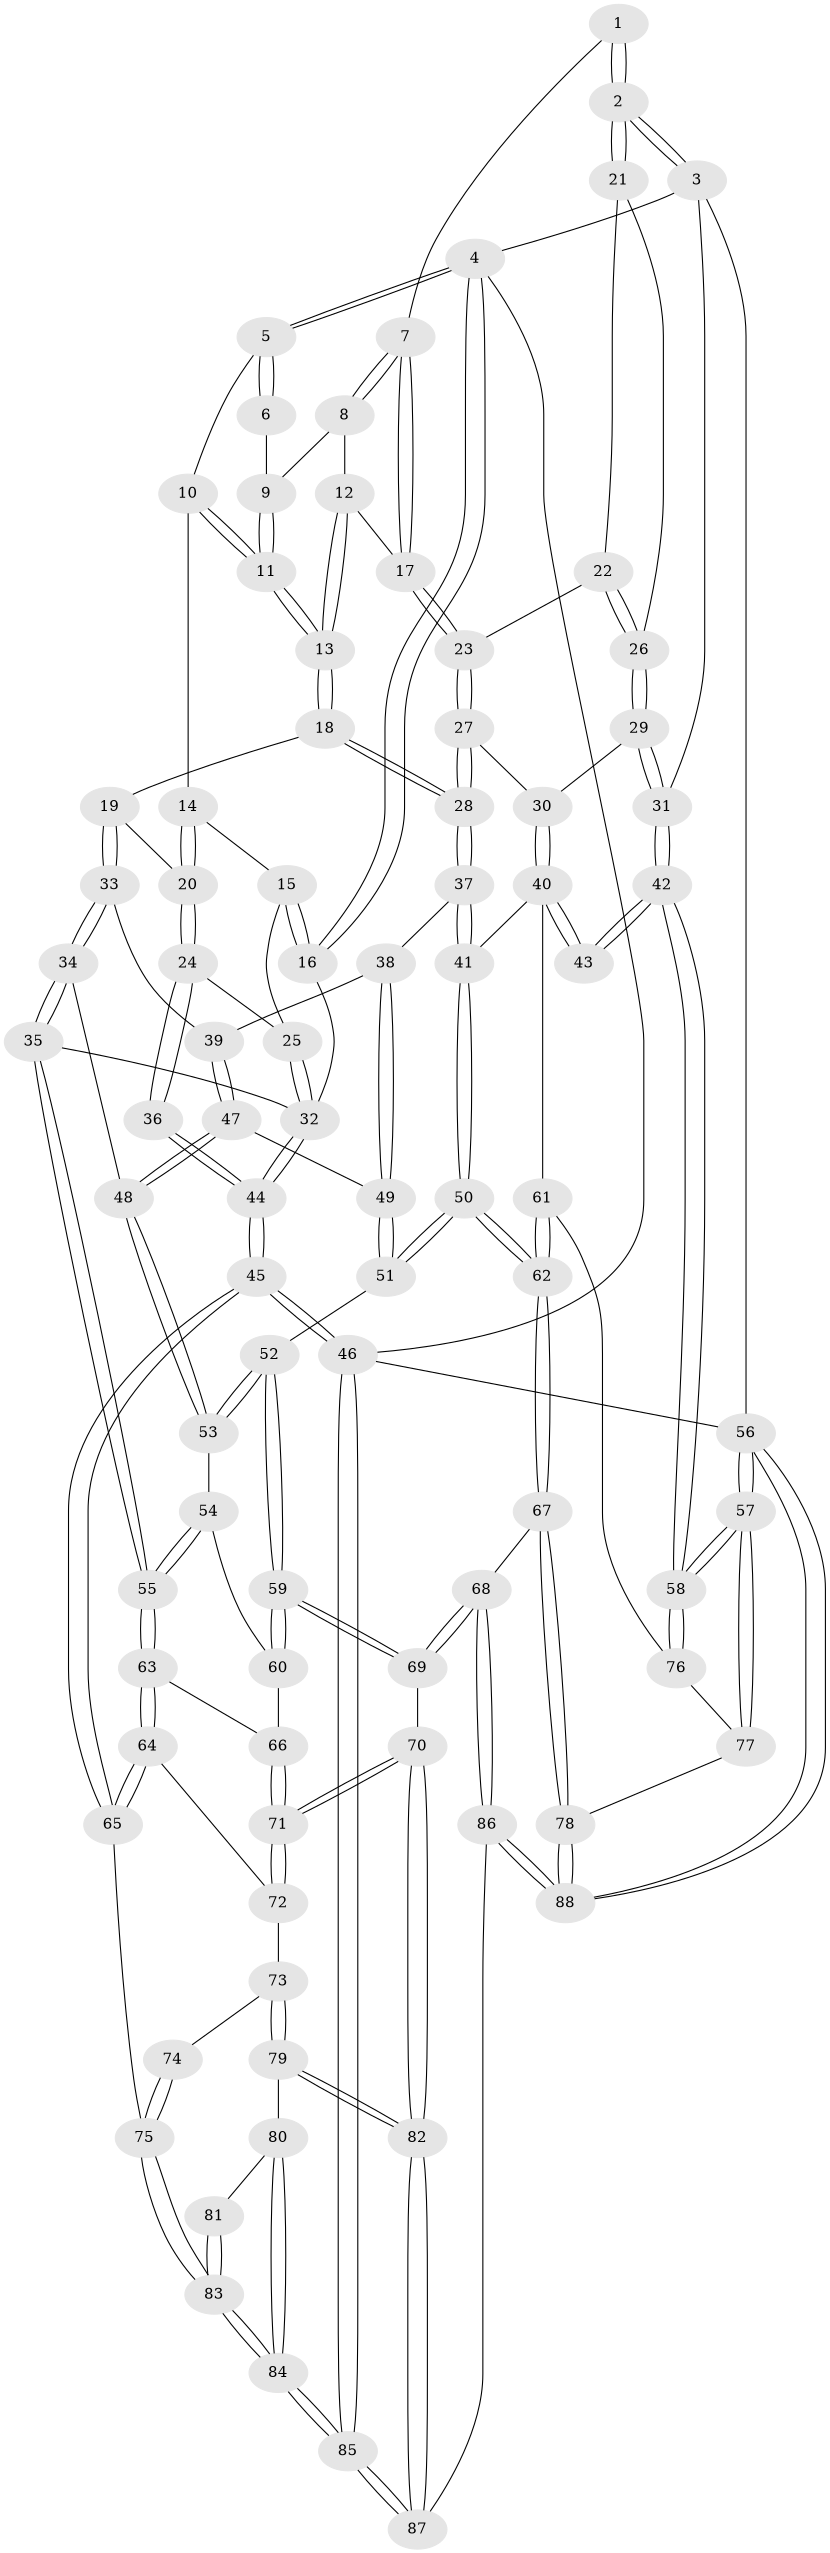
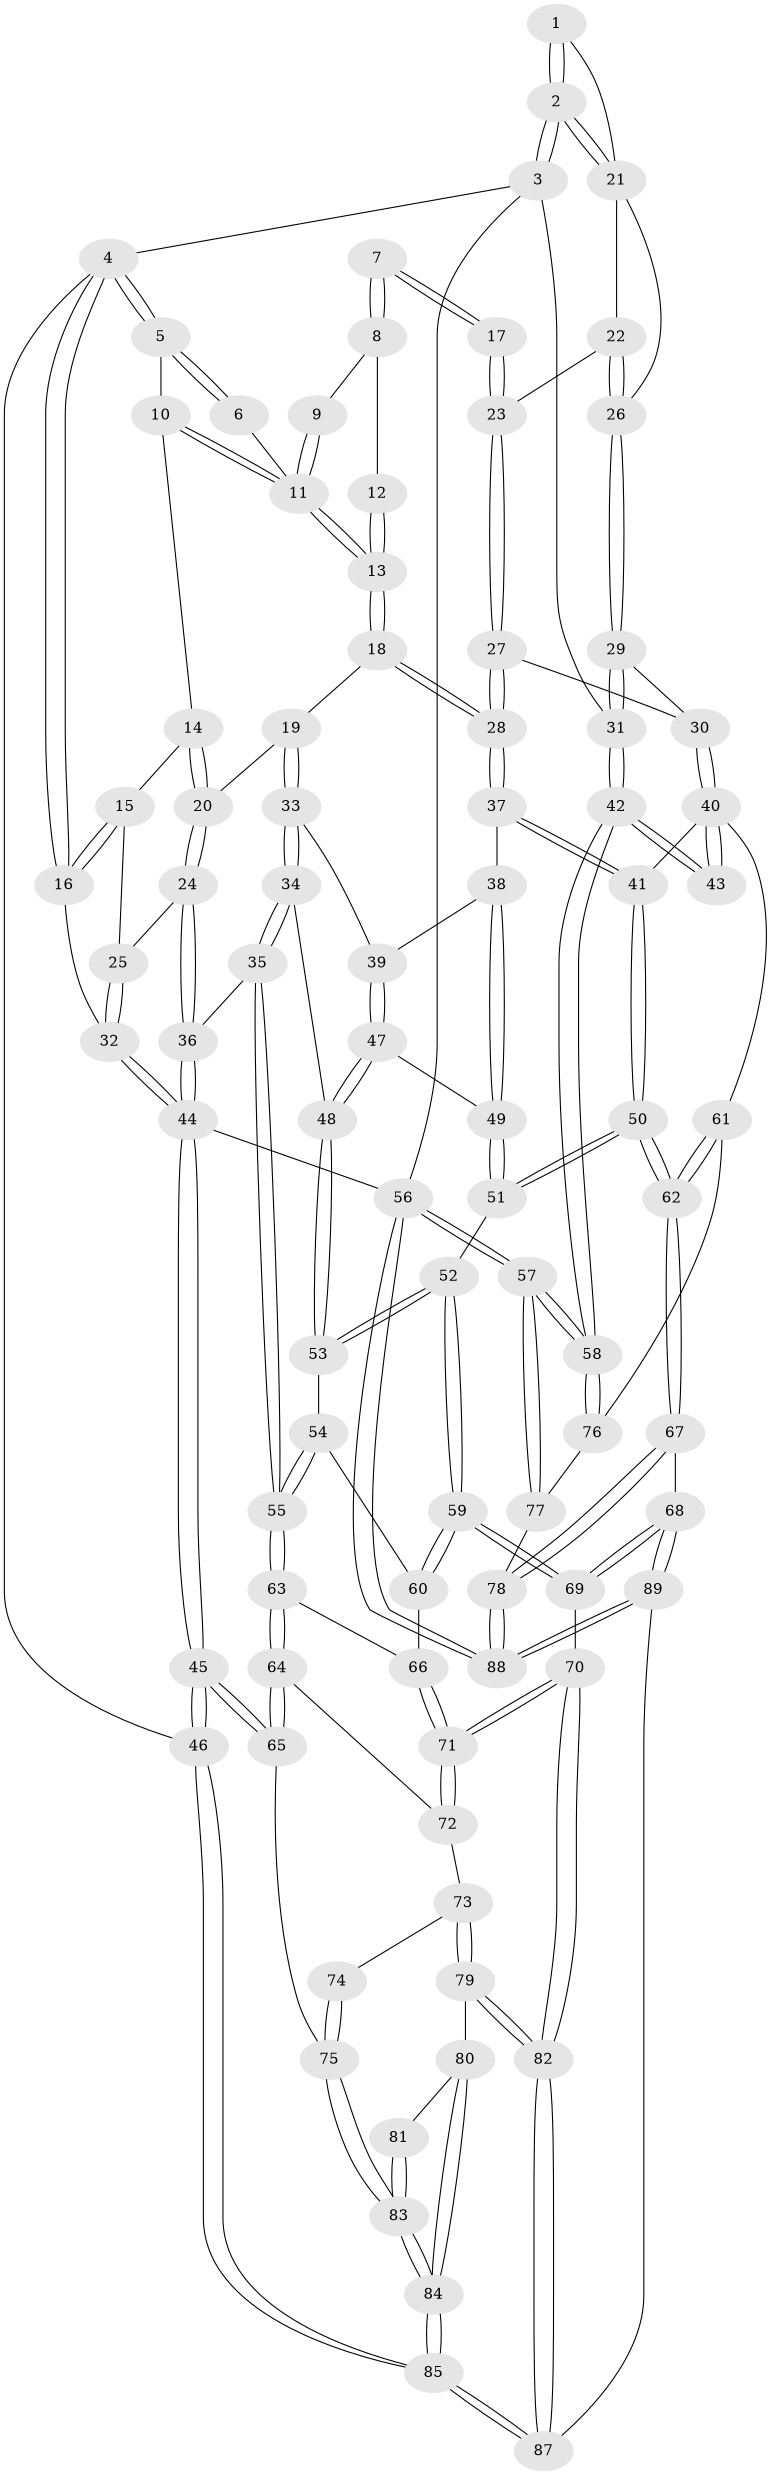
(485, 166) -> (602, 98)
(266, 455) -> (269, 455)
(375, 533) -> none
(182, 1074) -> (223, 1003)
(564, 1397) -> (296, 1159)
(487, 1825) -> (654, 1590)
